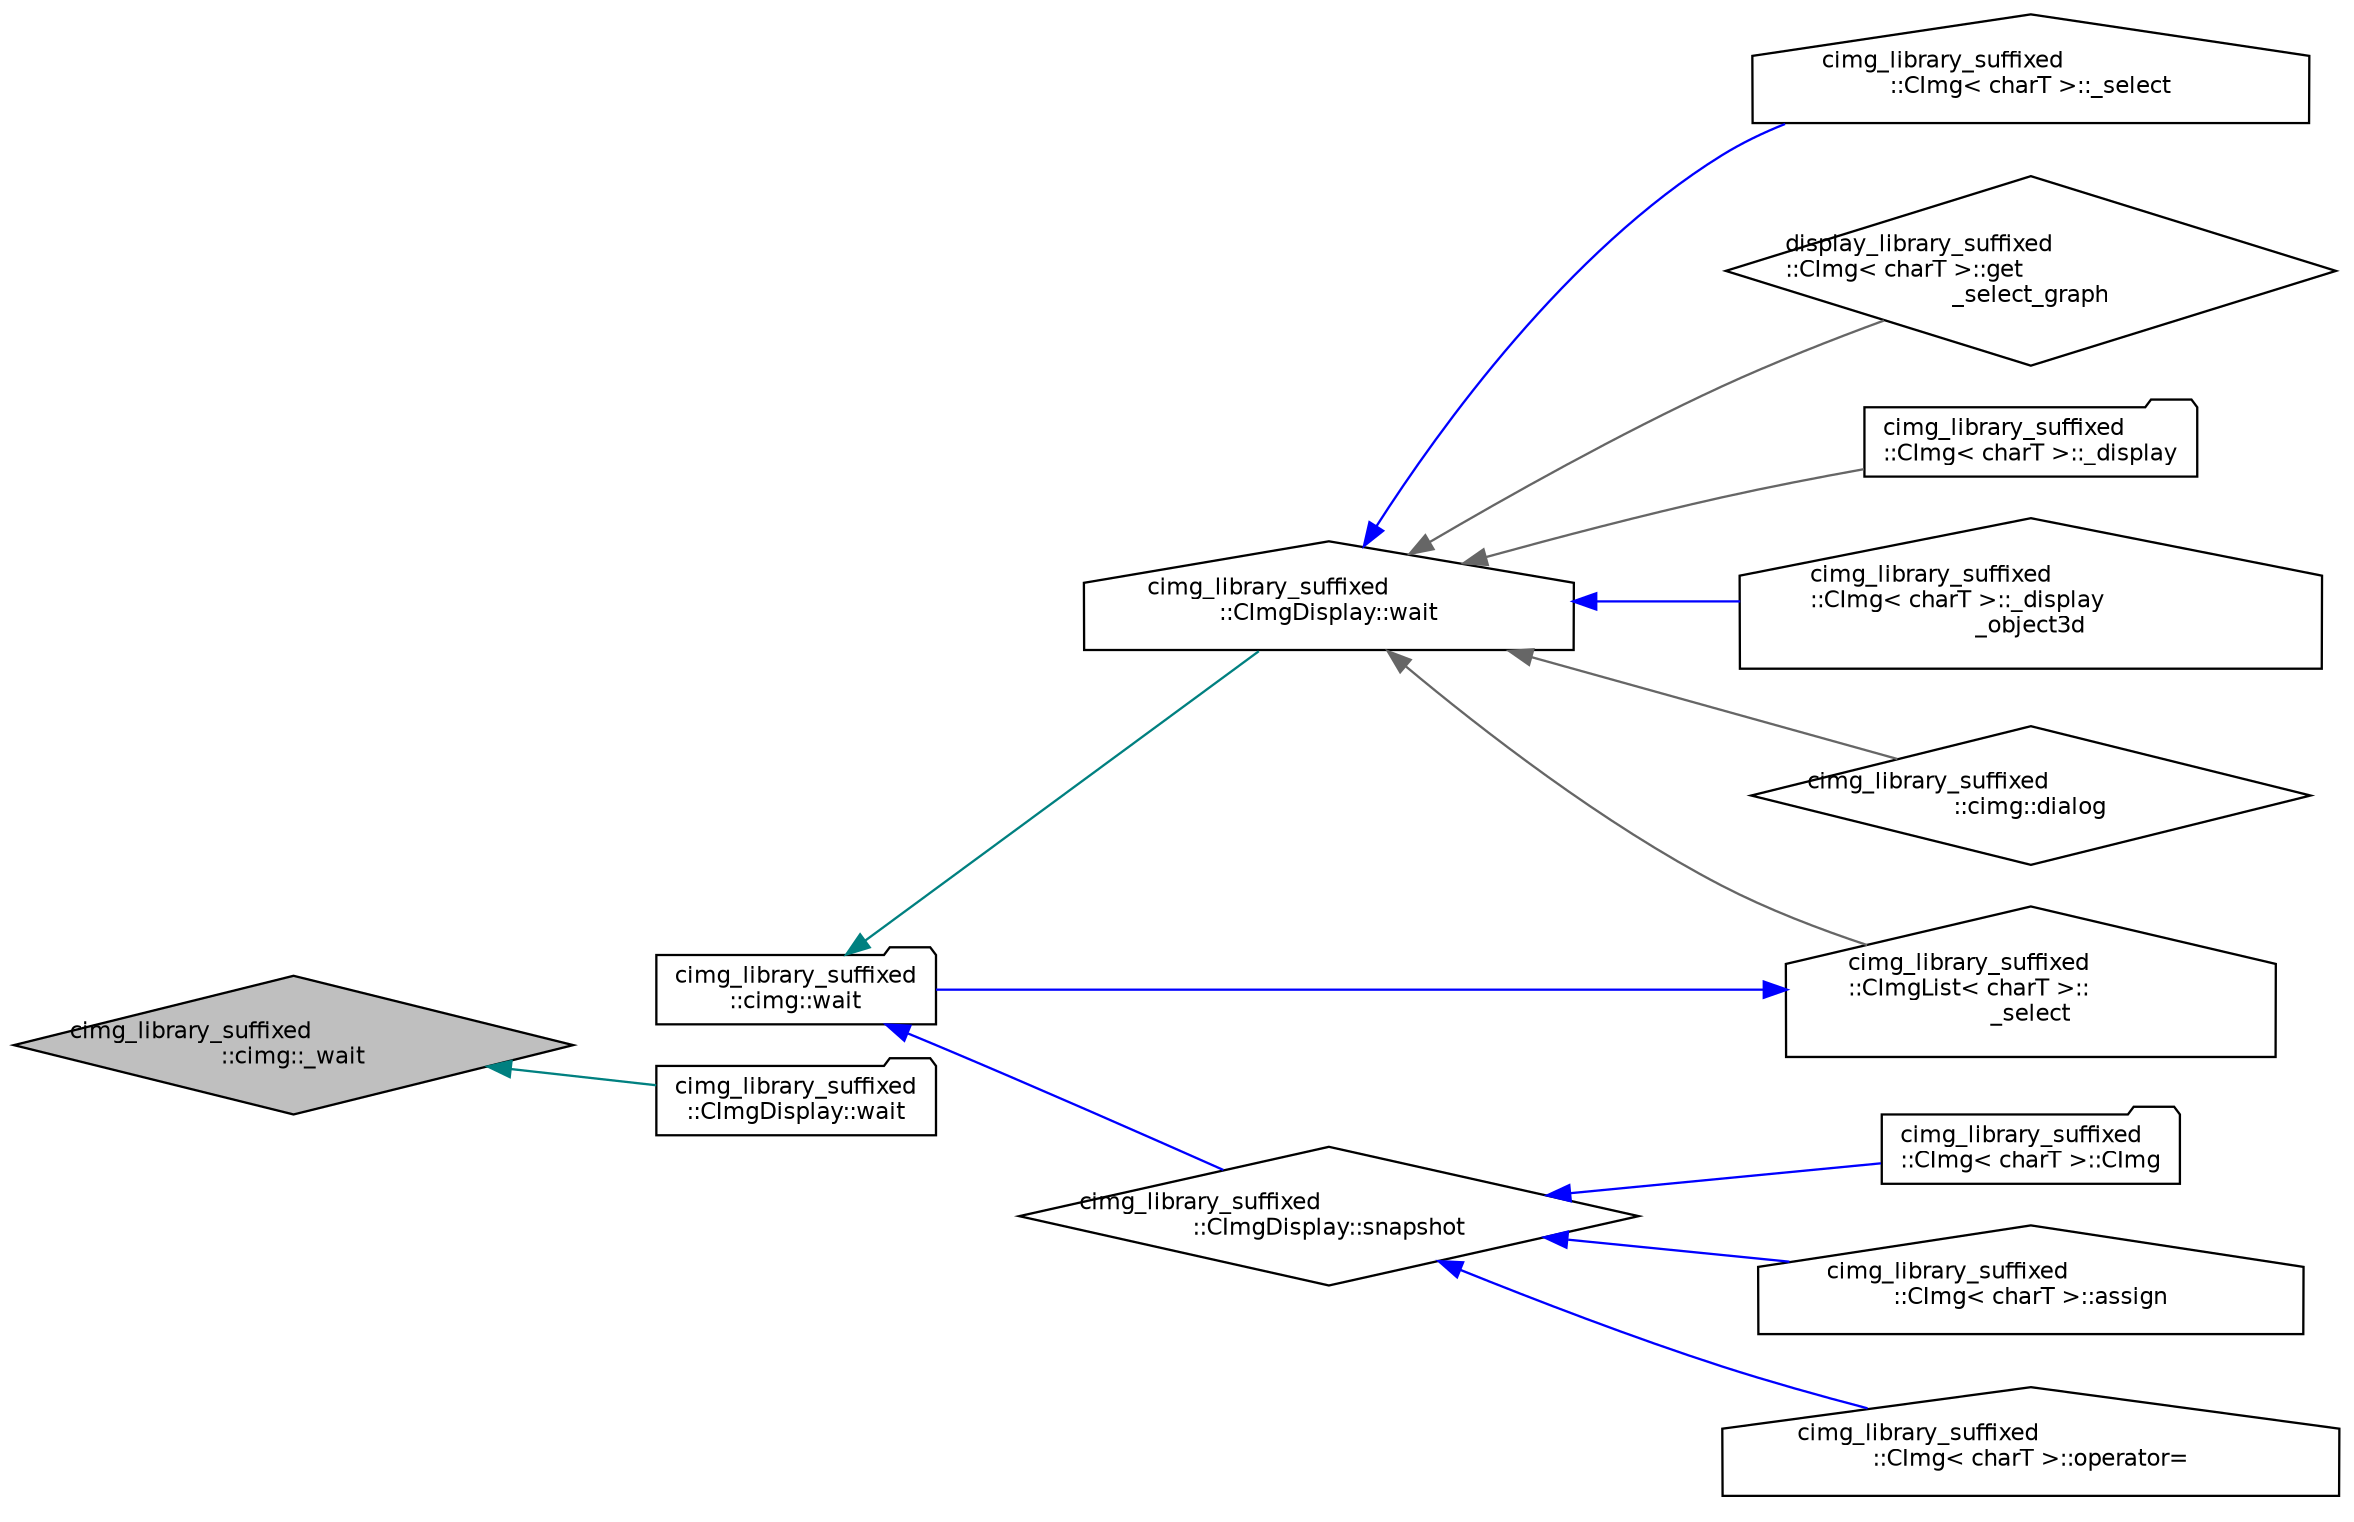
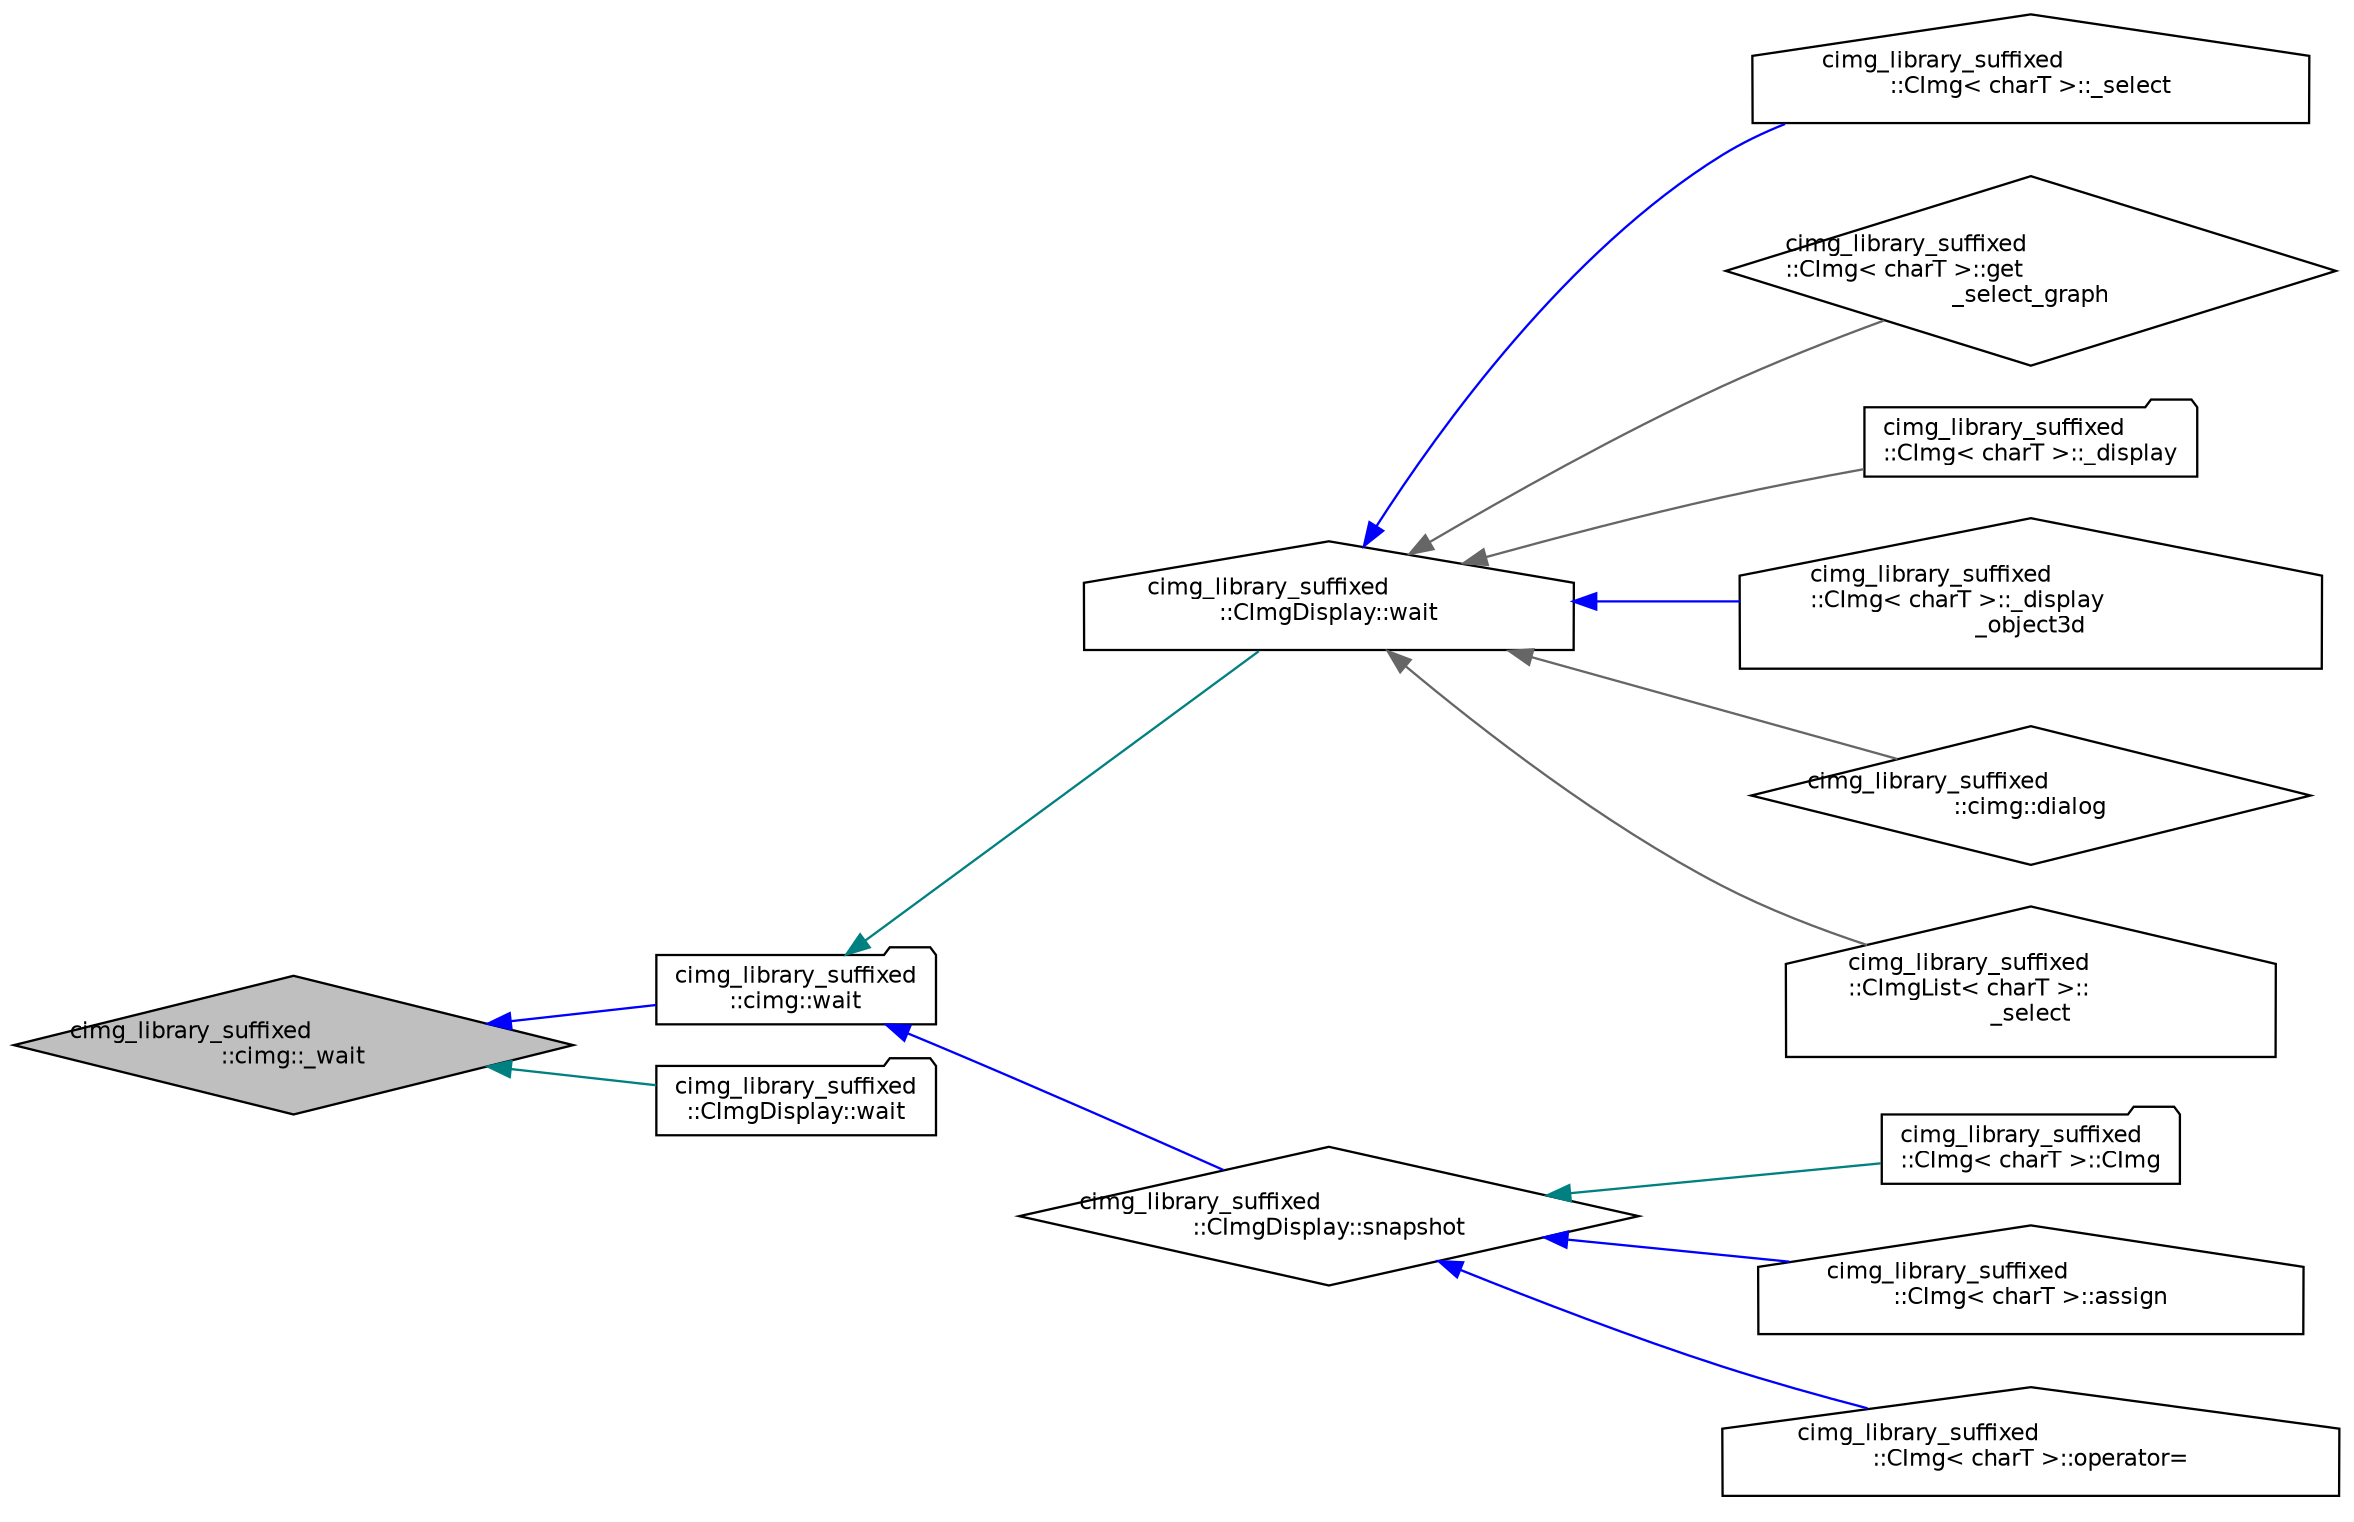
(2031, 271) -> (2031, 271)
(1350, 990) -> (584, 1013)
(1726, 1178) -> (1726, 1178)
